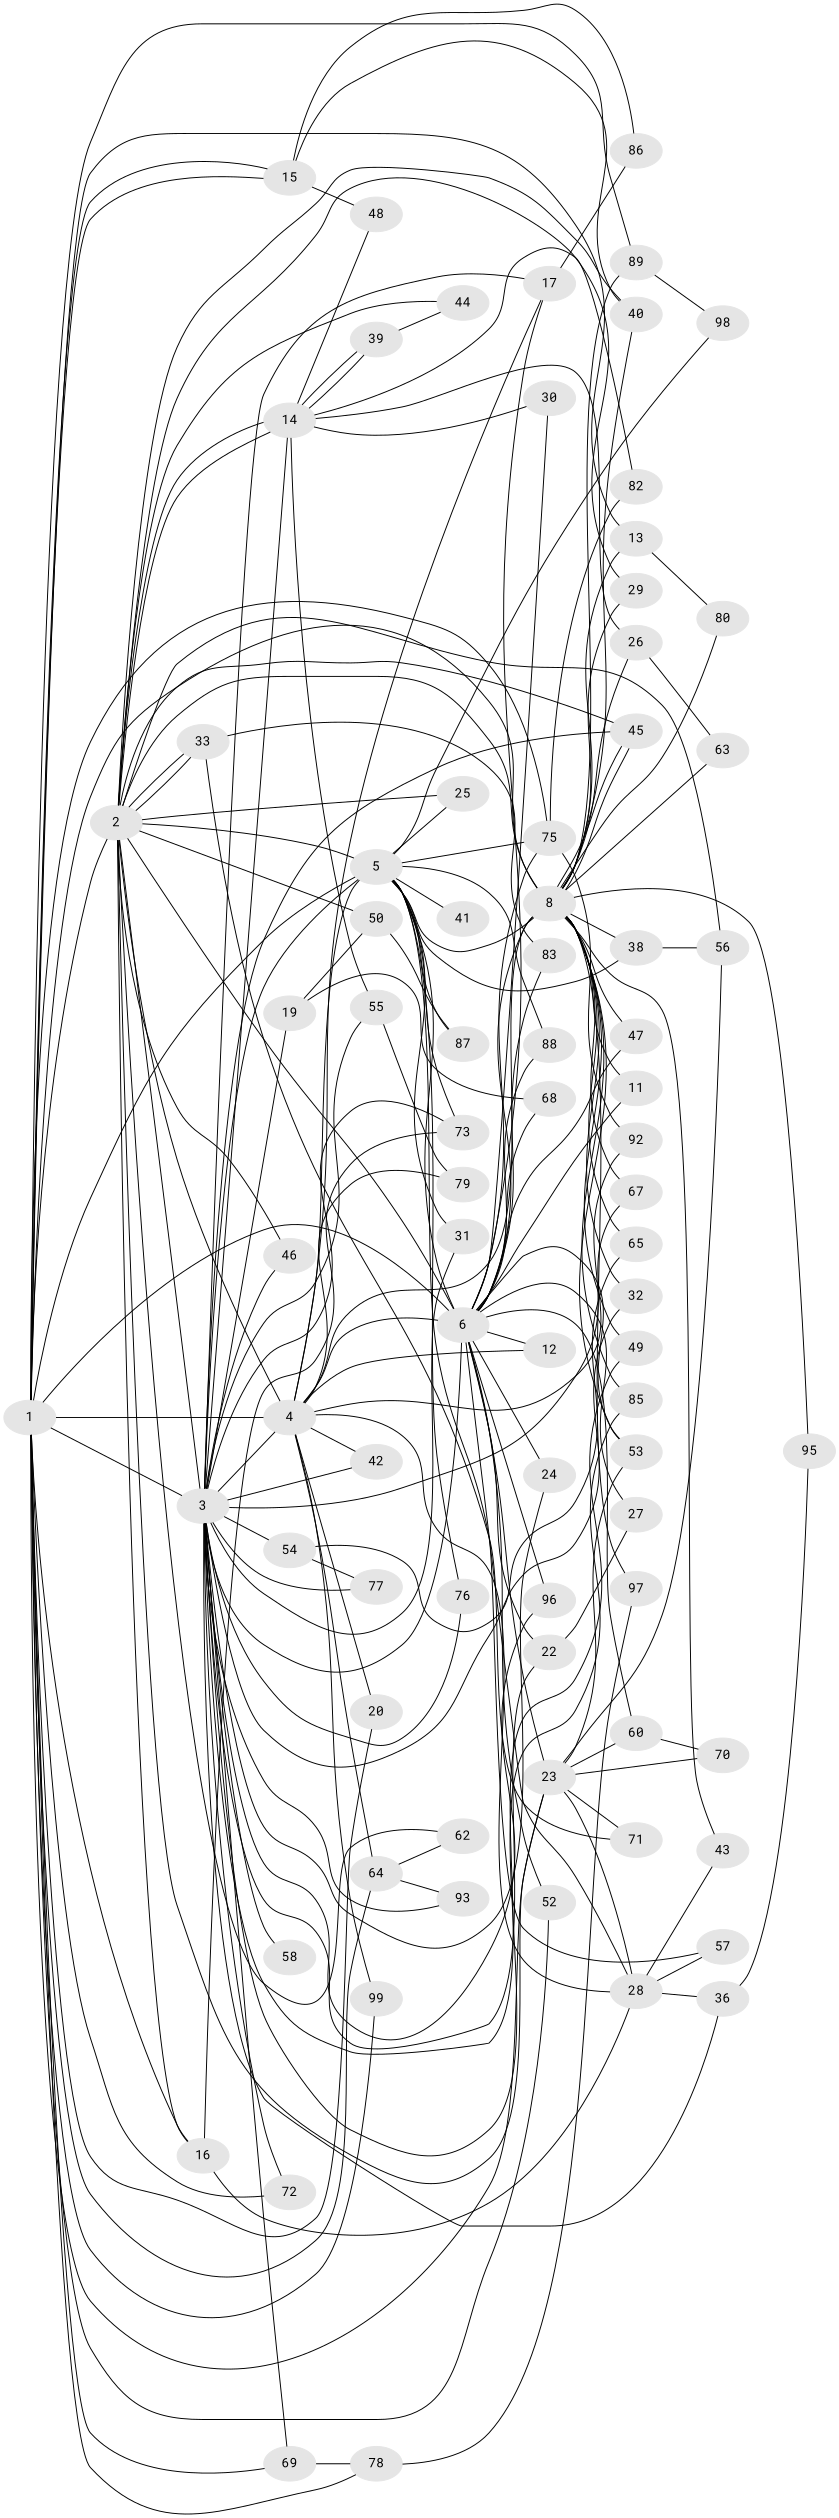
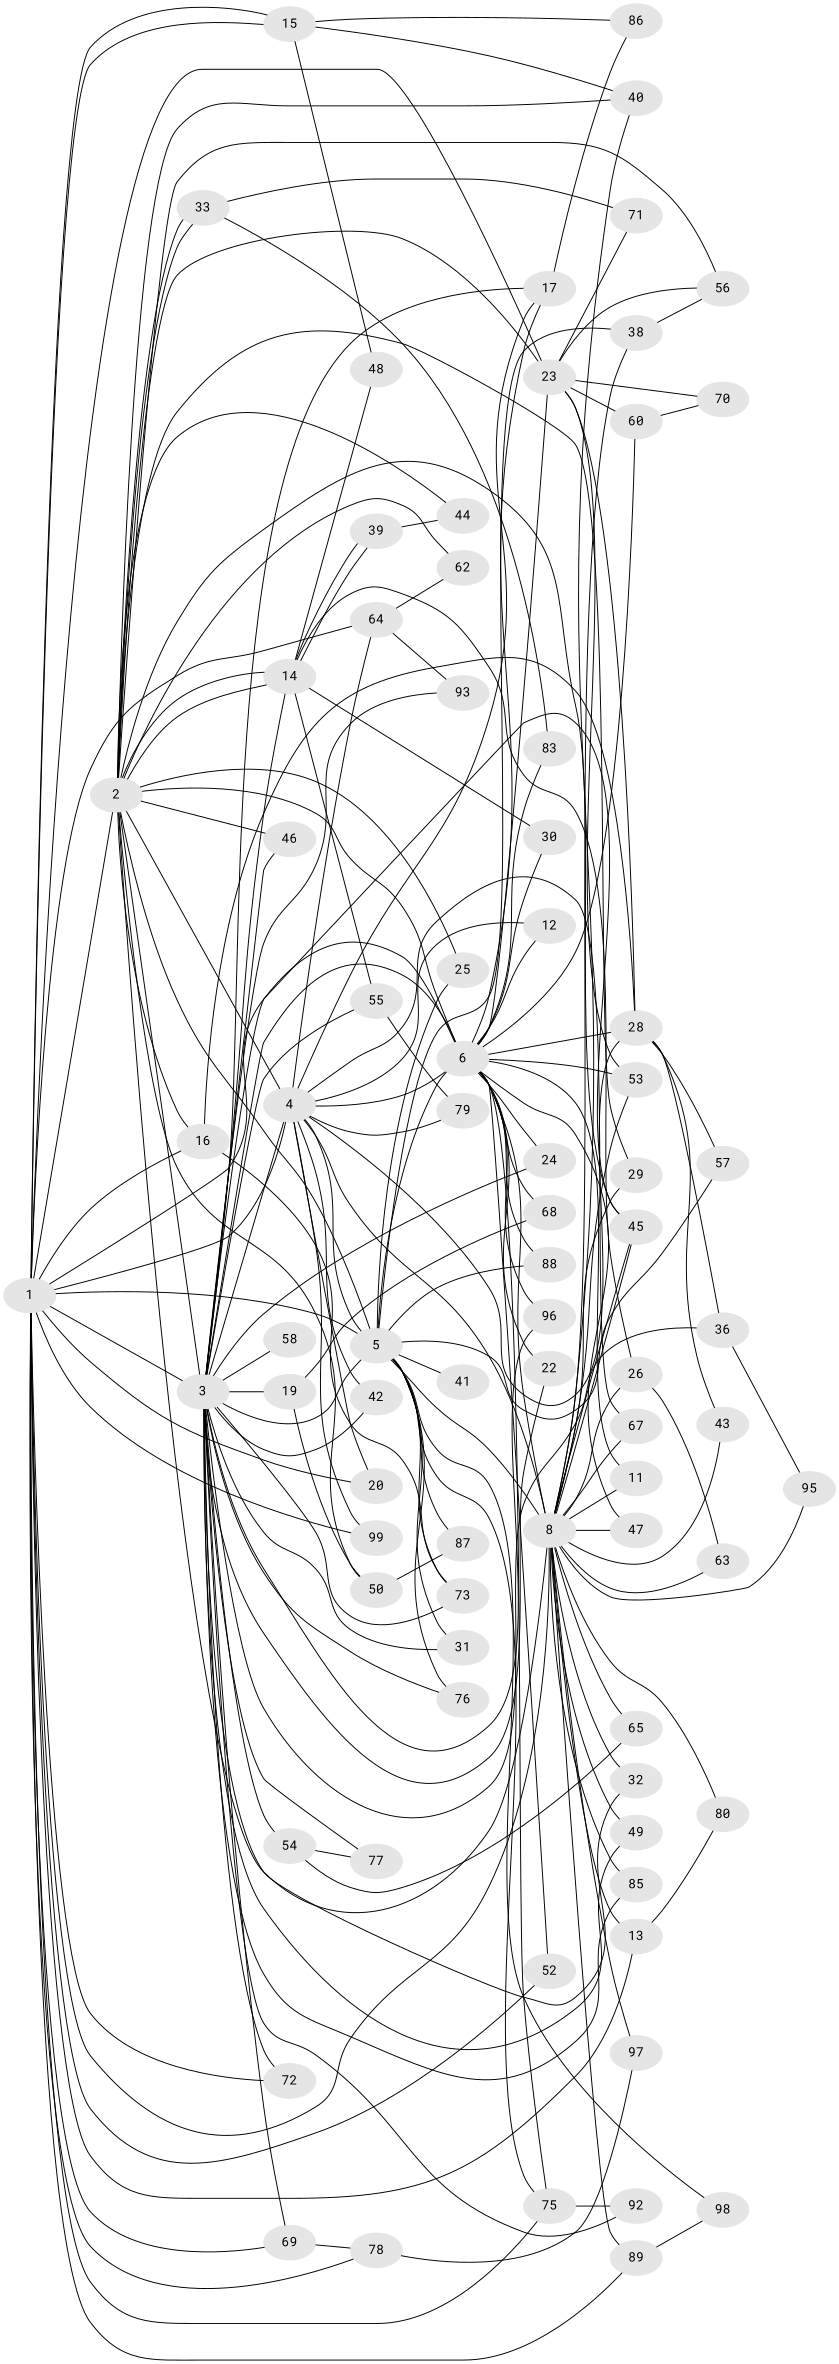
(636, 487) -> none
(636, 1515) -> none
